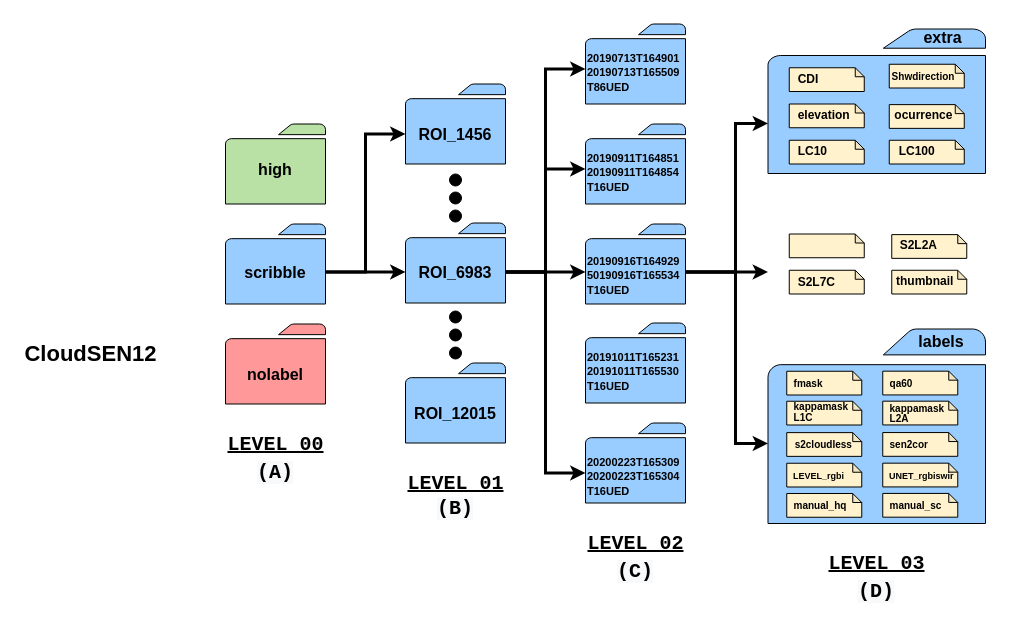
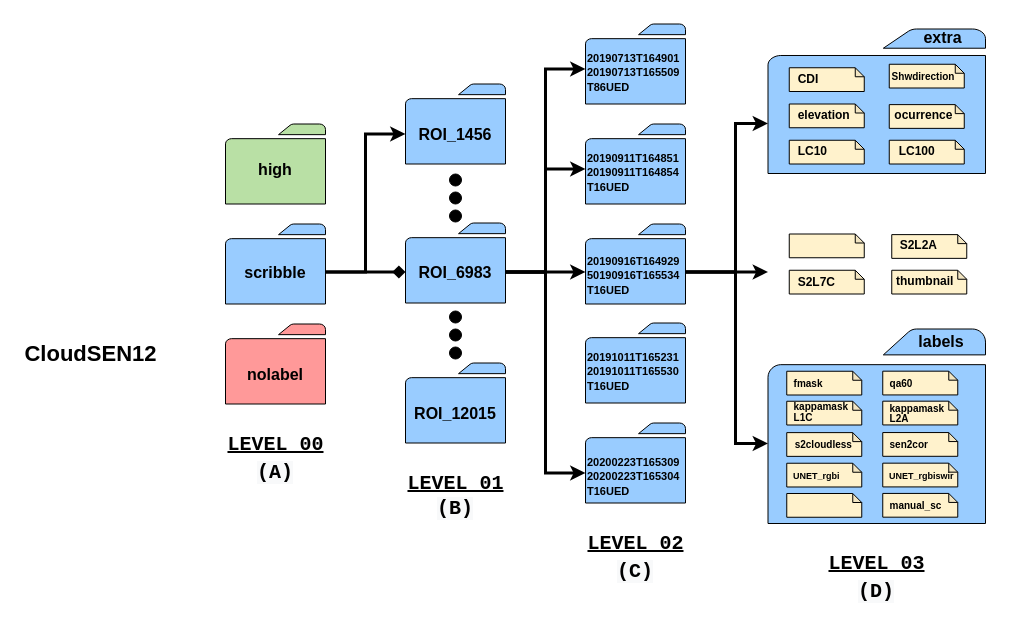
(392, 272) -> (392, 272)
(821, 476) -> (817, 476)
(824, 505) -> none
